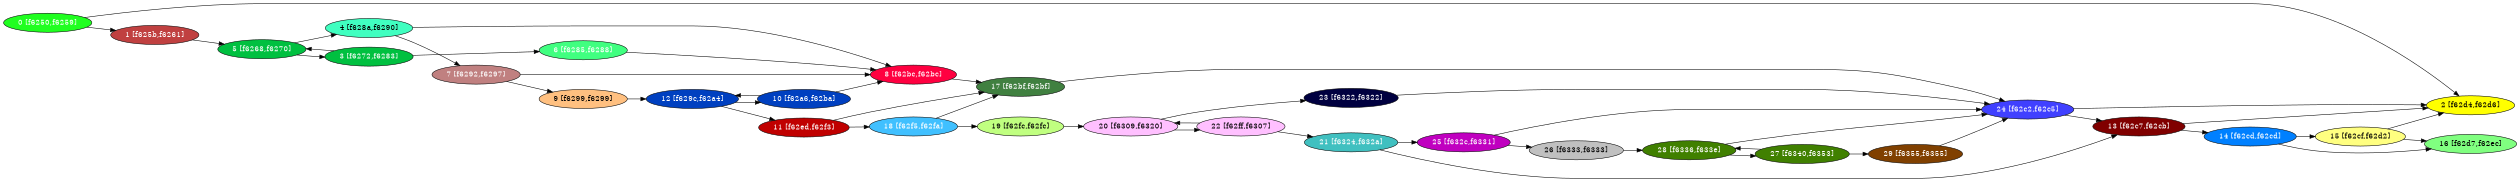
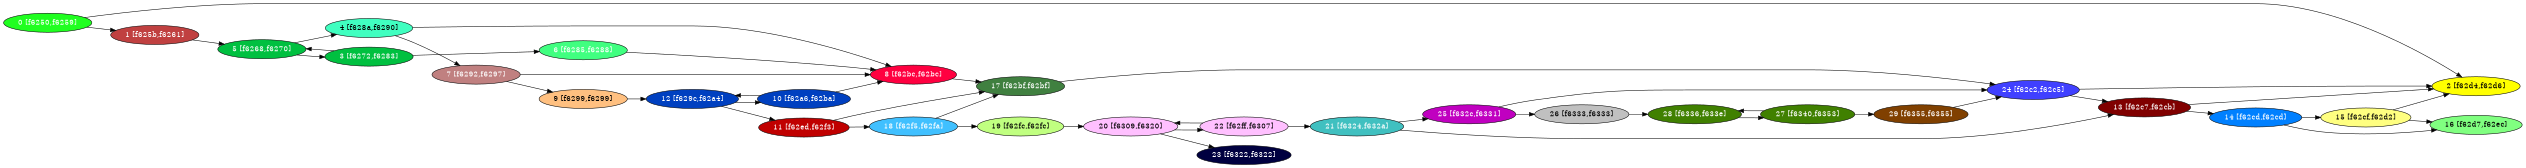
(1691, 89) -> none
(1853, 128) -> none
